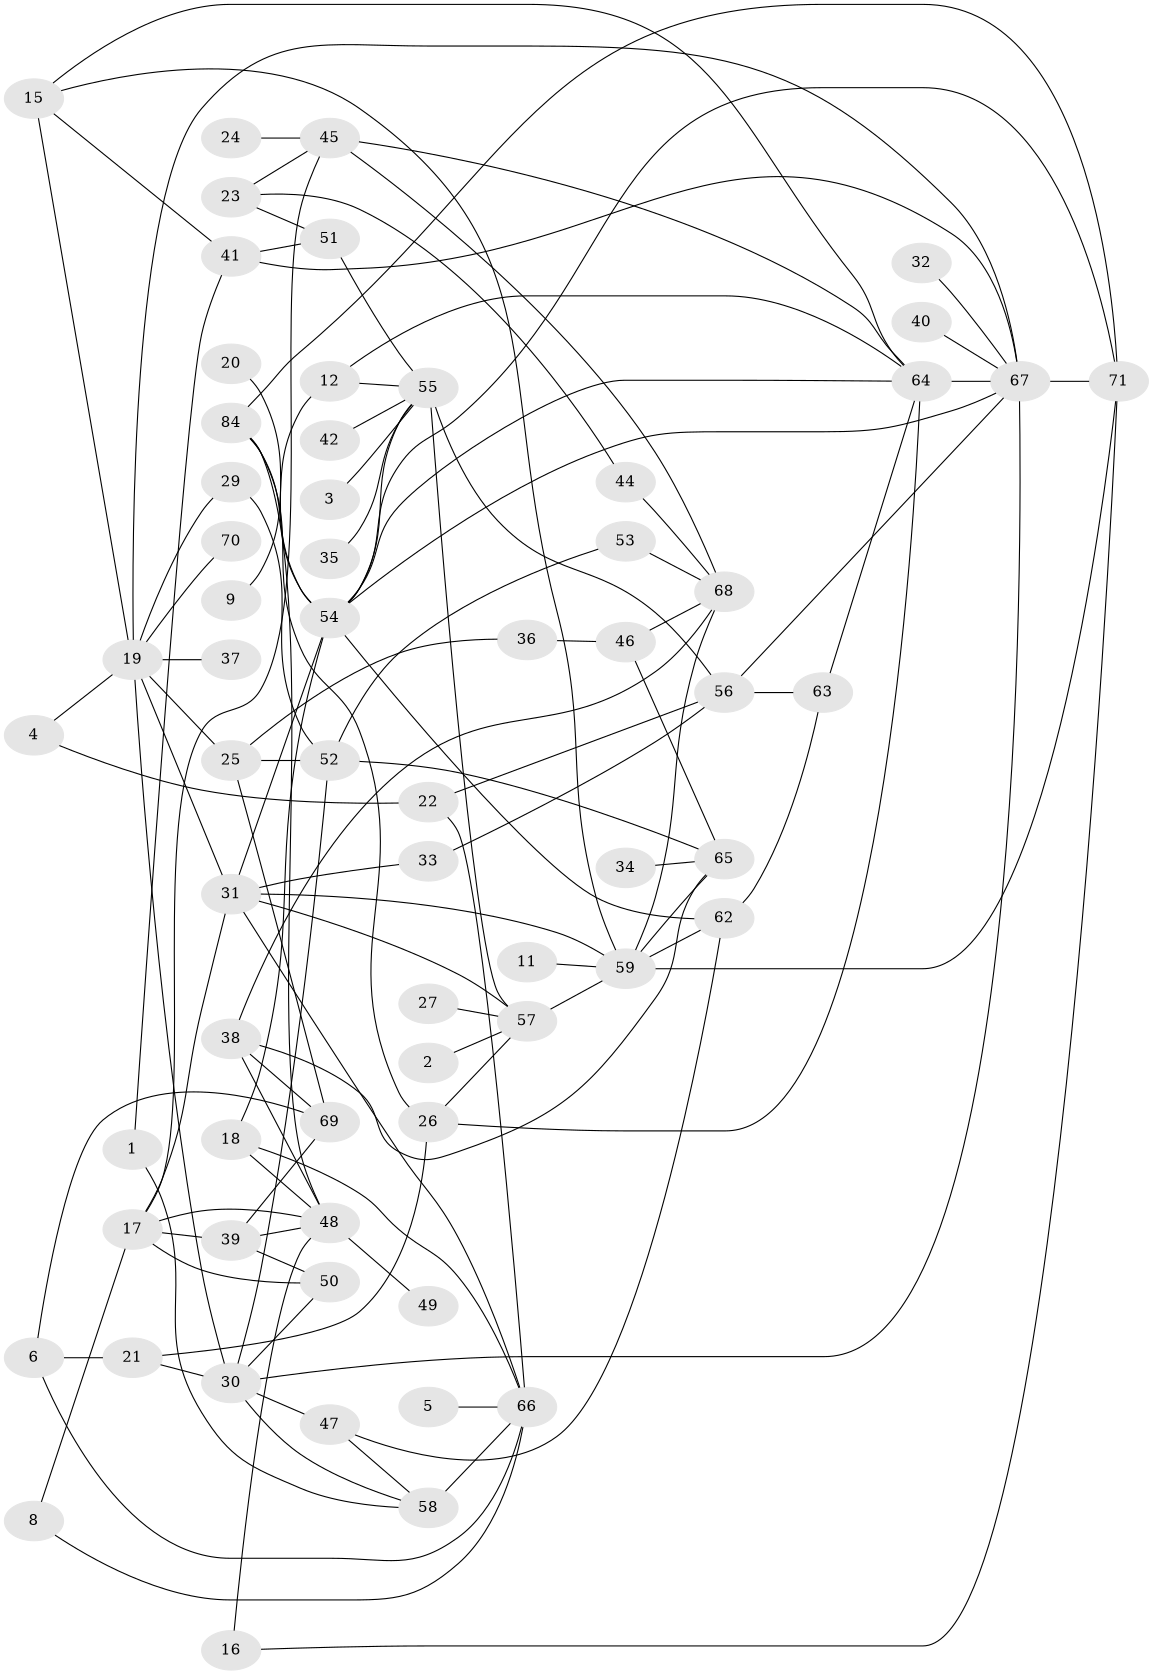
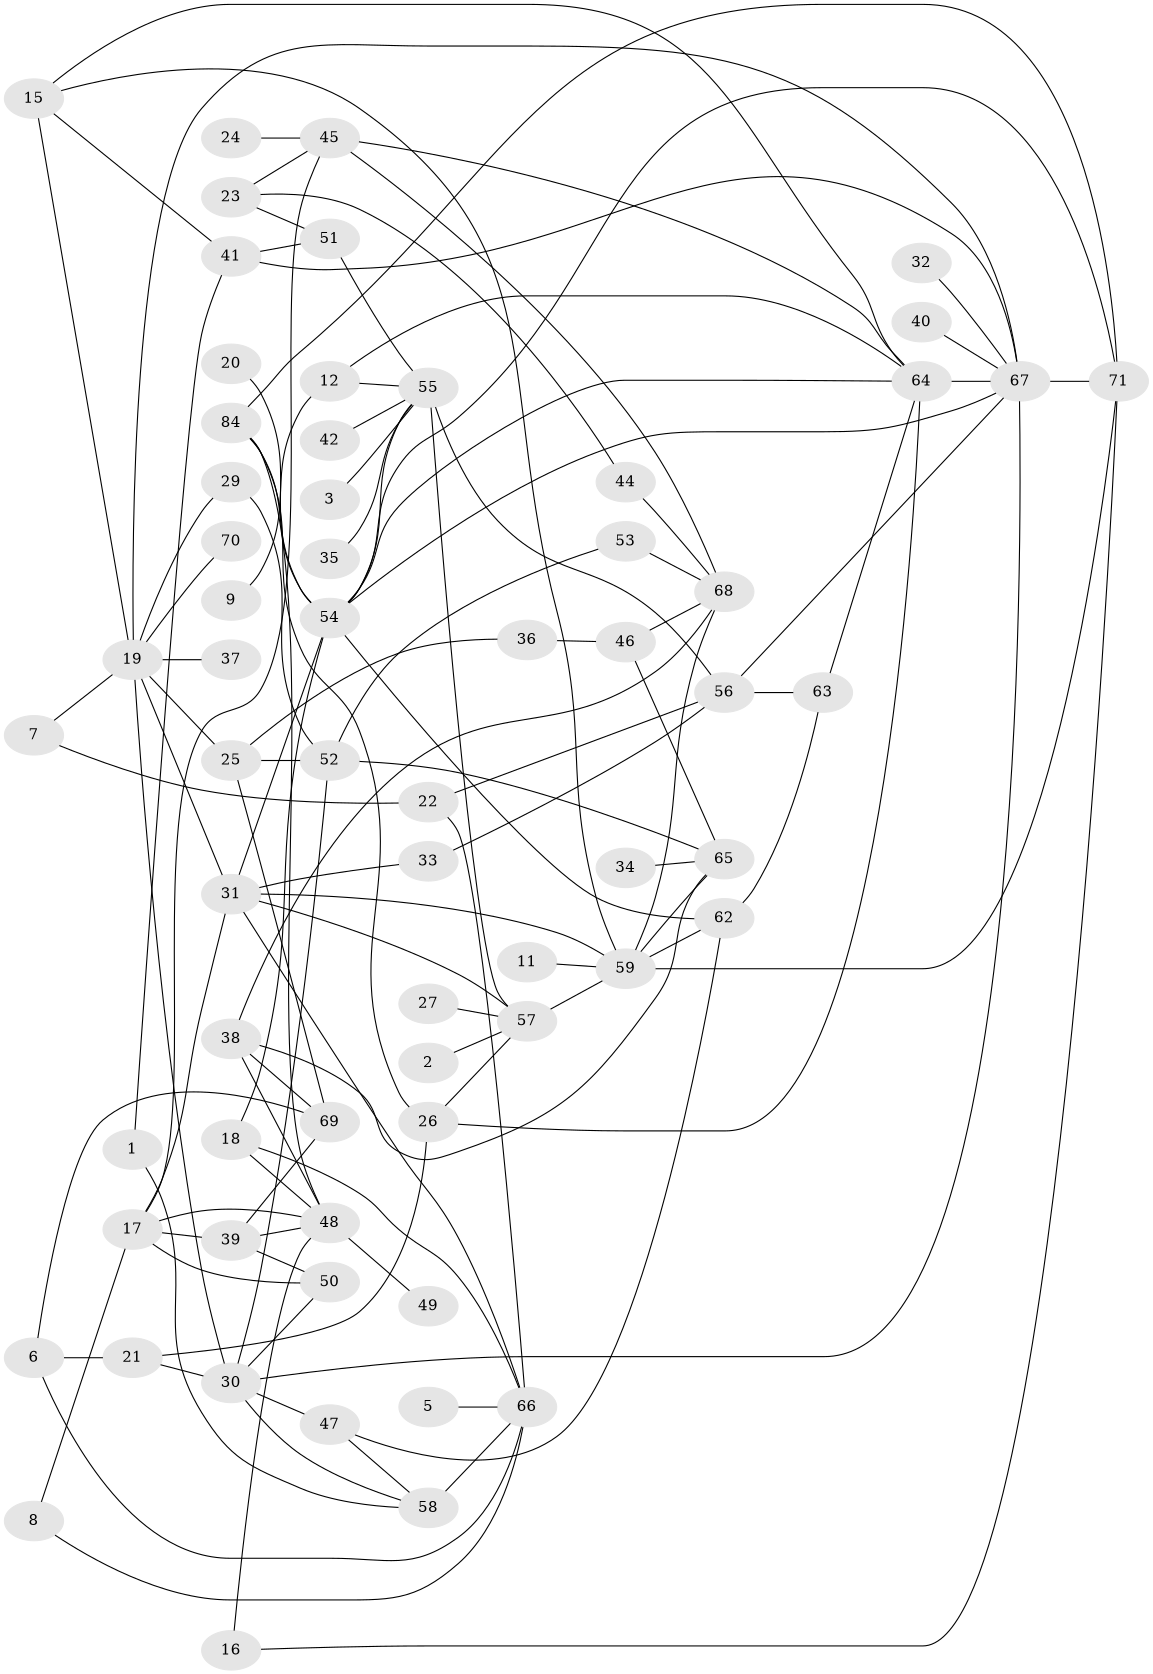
(34, 735) -> (34, 735)
